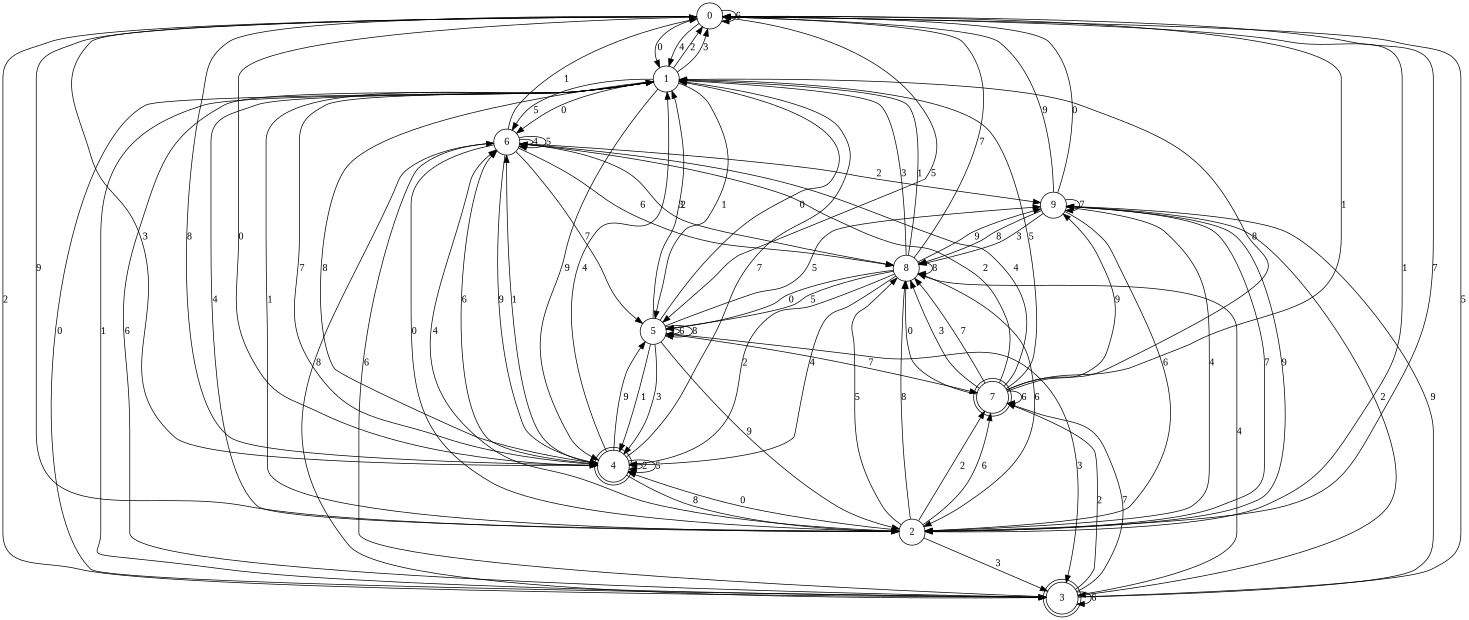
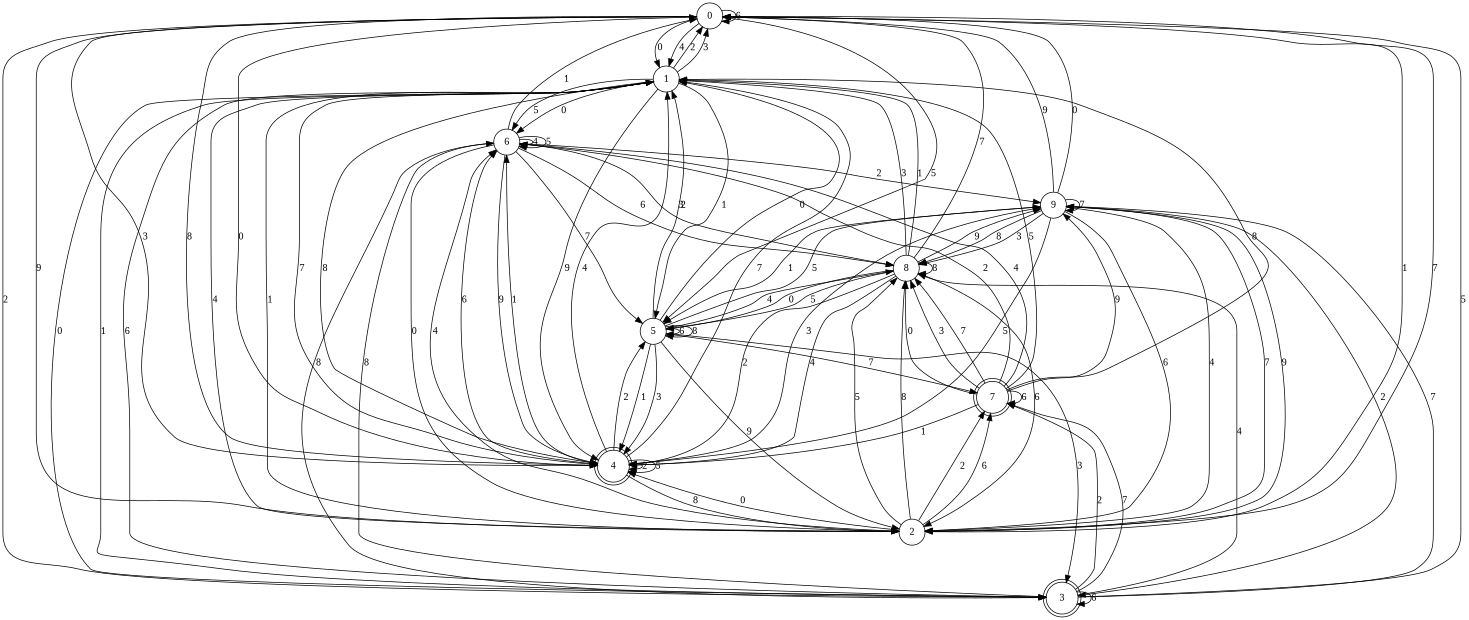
(1314, 56) -> (811, 451)
none -> (821, 230)
none -> (763, 296)
none -> (805, 320)
(366, 363) -> (366, 363)
(626, 397) -> (626, 397)
(1433, 397) -> (1433, 397)
none -> (895, 420)
(982, 563) -> none
